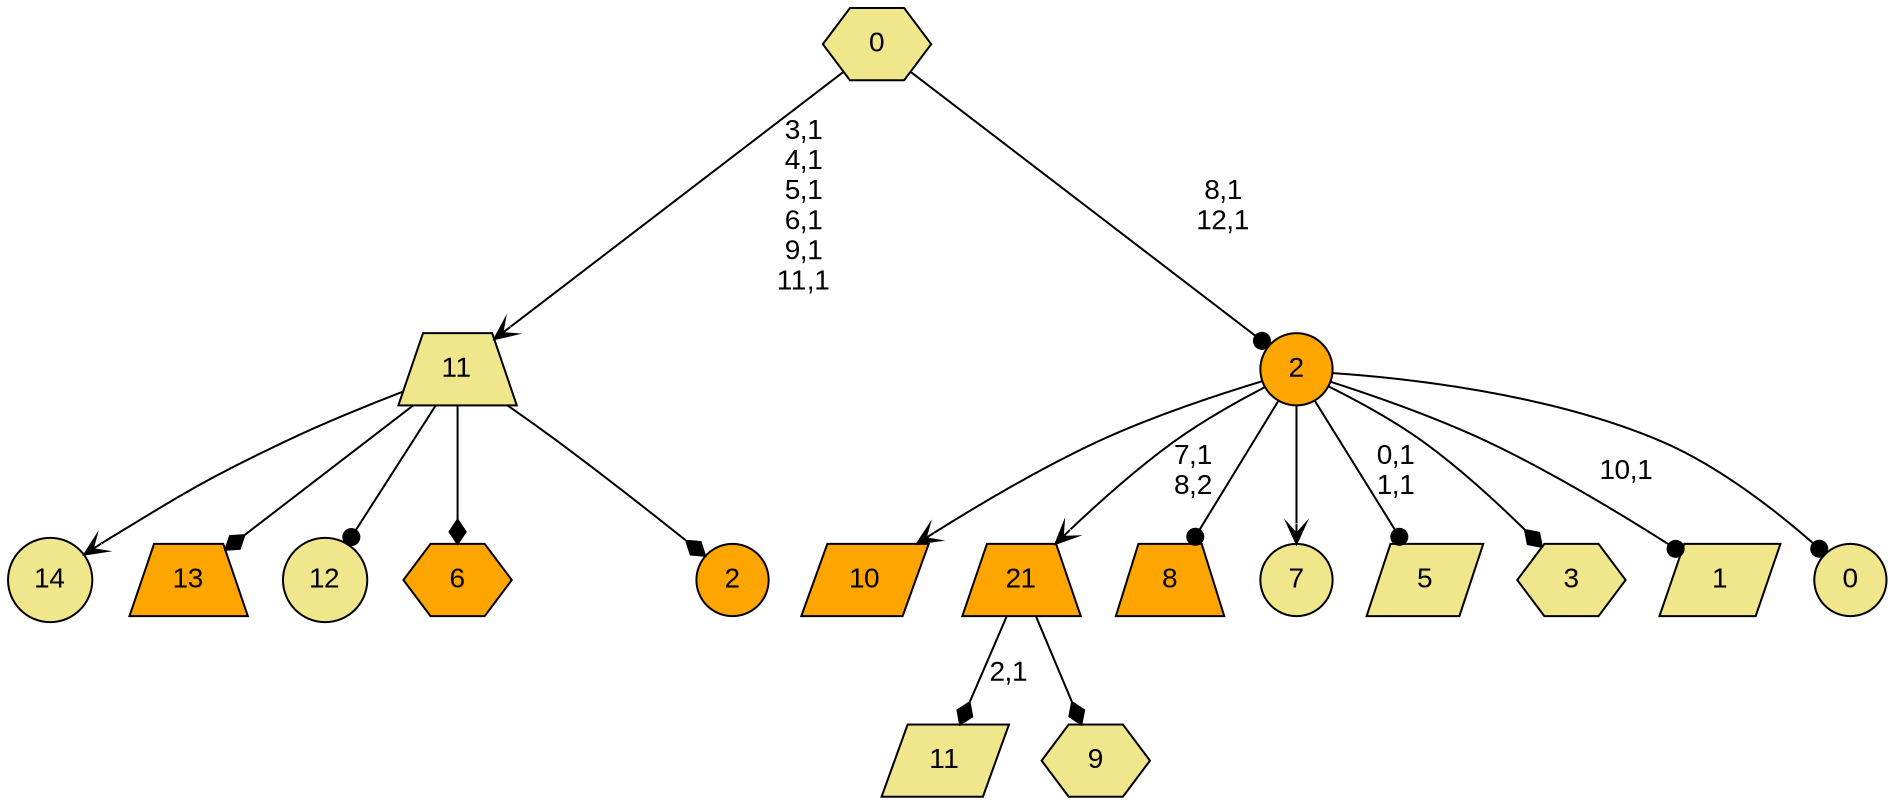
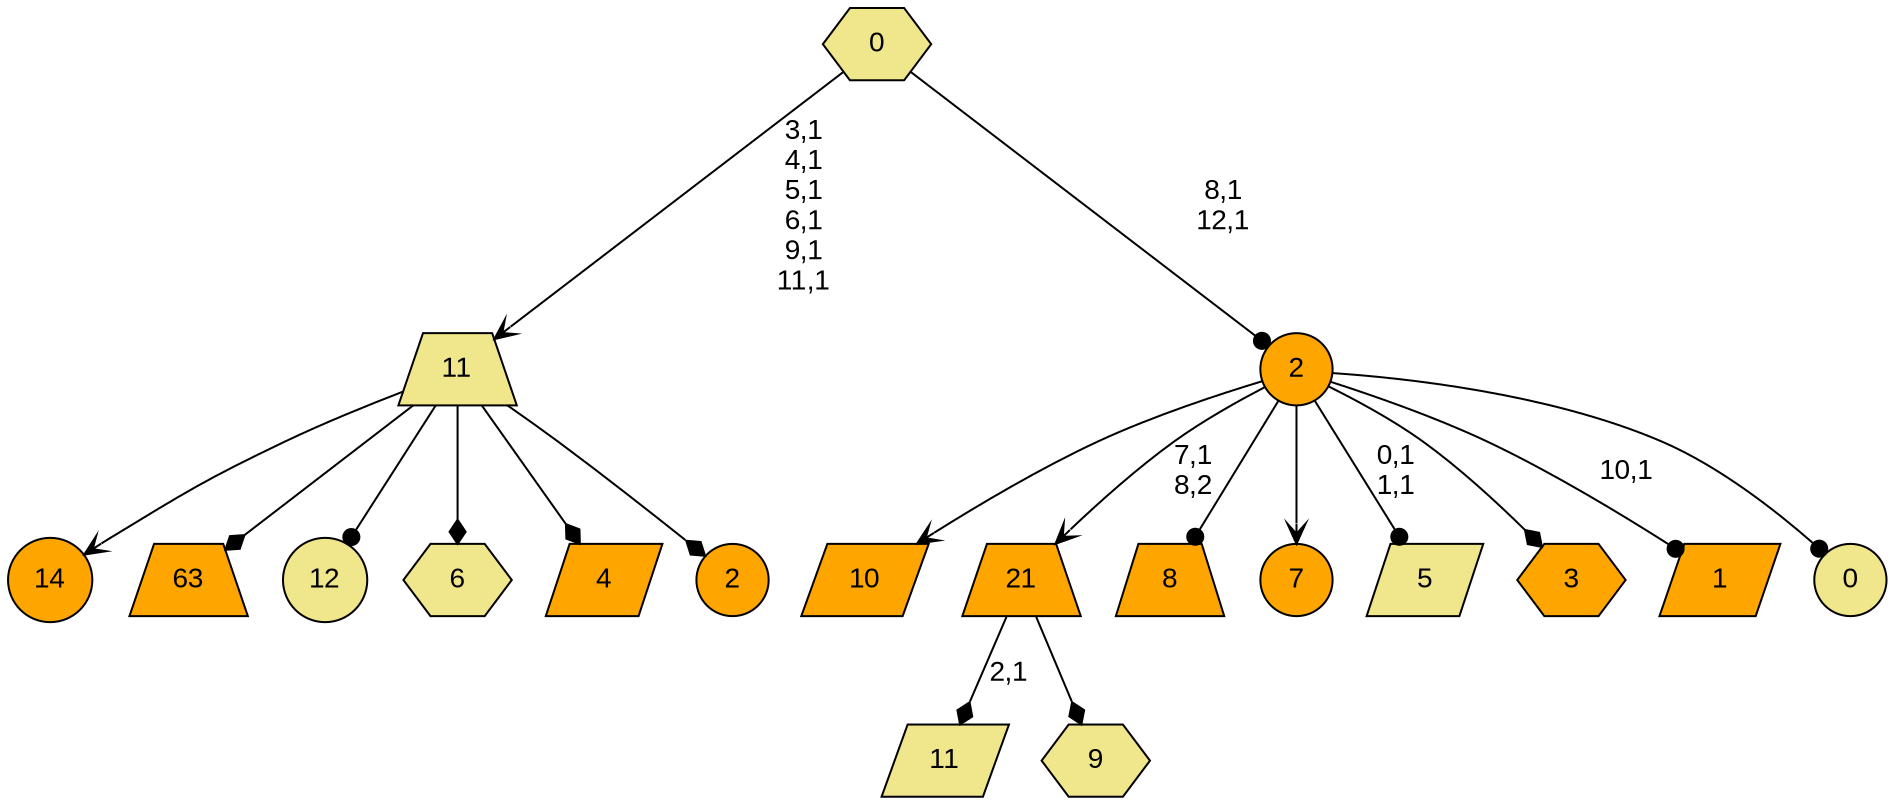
(50, 580) -> (50, 580)
(189, 580) -> (189, 580)
(458, 580) -> (458, 580)
none -> (604, 580)
(1296, 580) -> (1296, 580)
(1571, 580) -> (1571, 580)
(1720, 580) -> (1720, 580)
